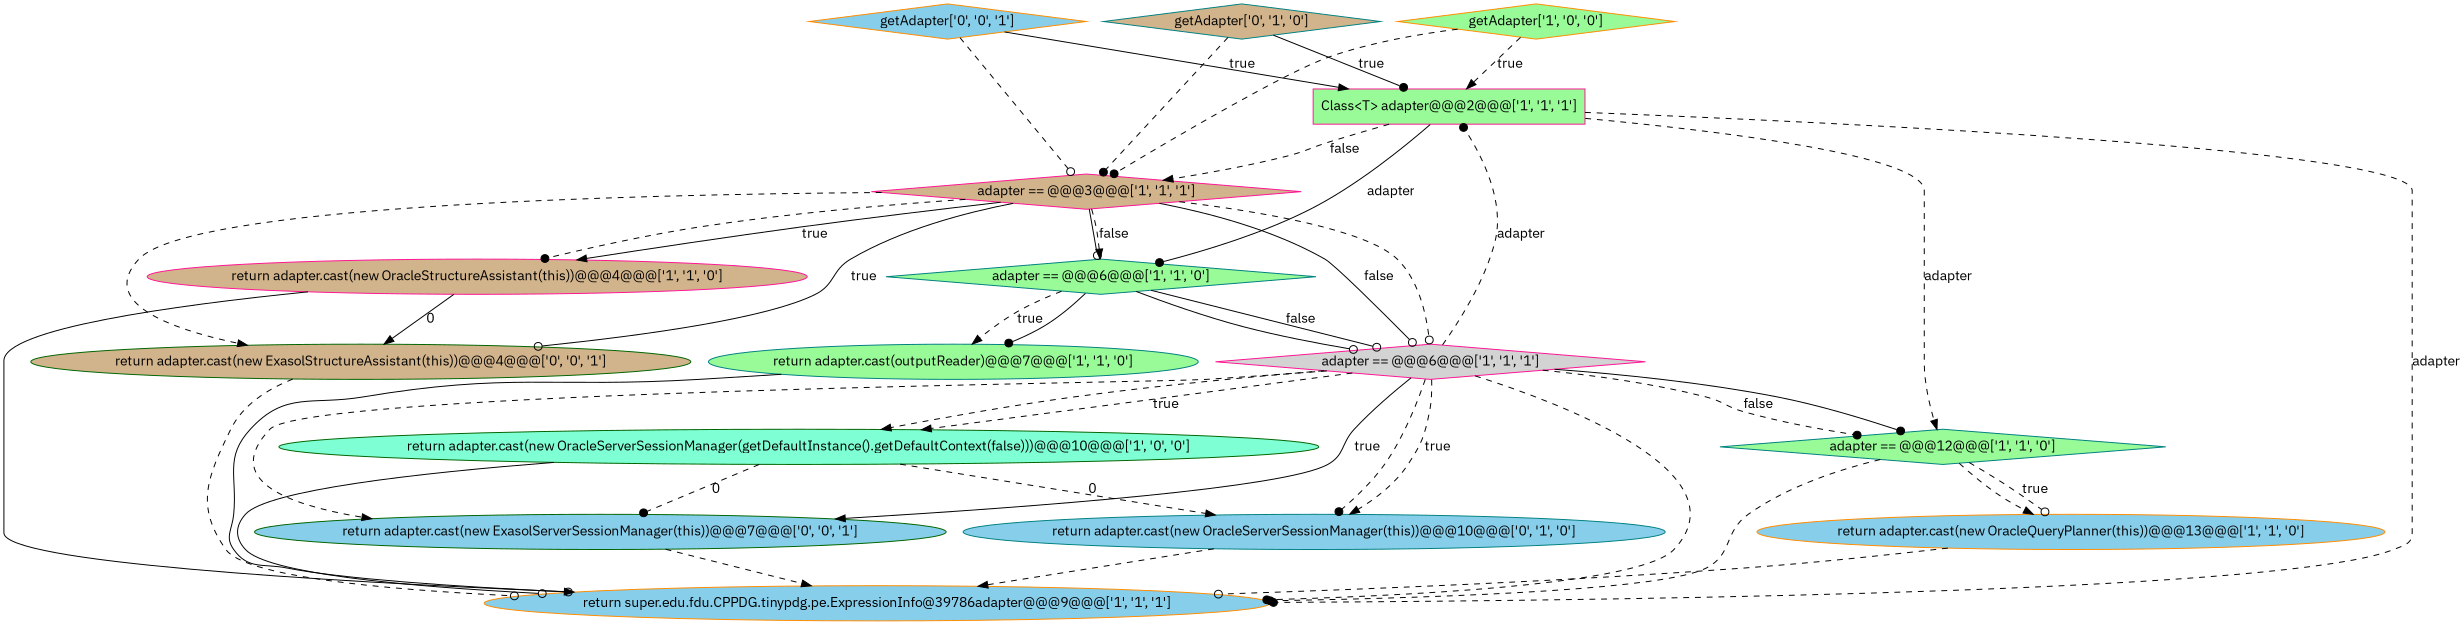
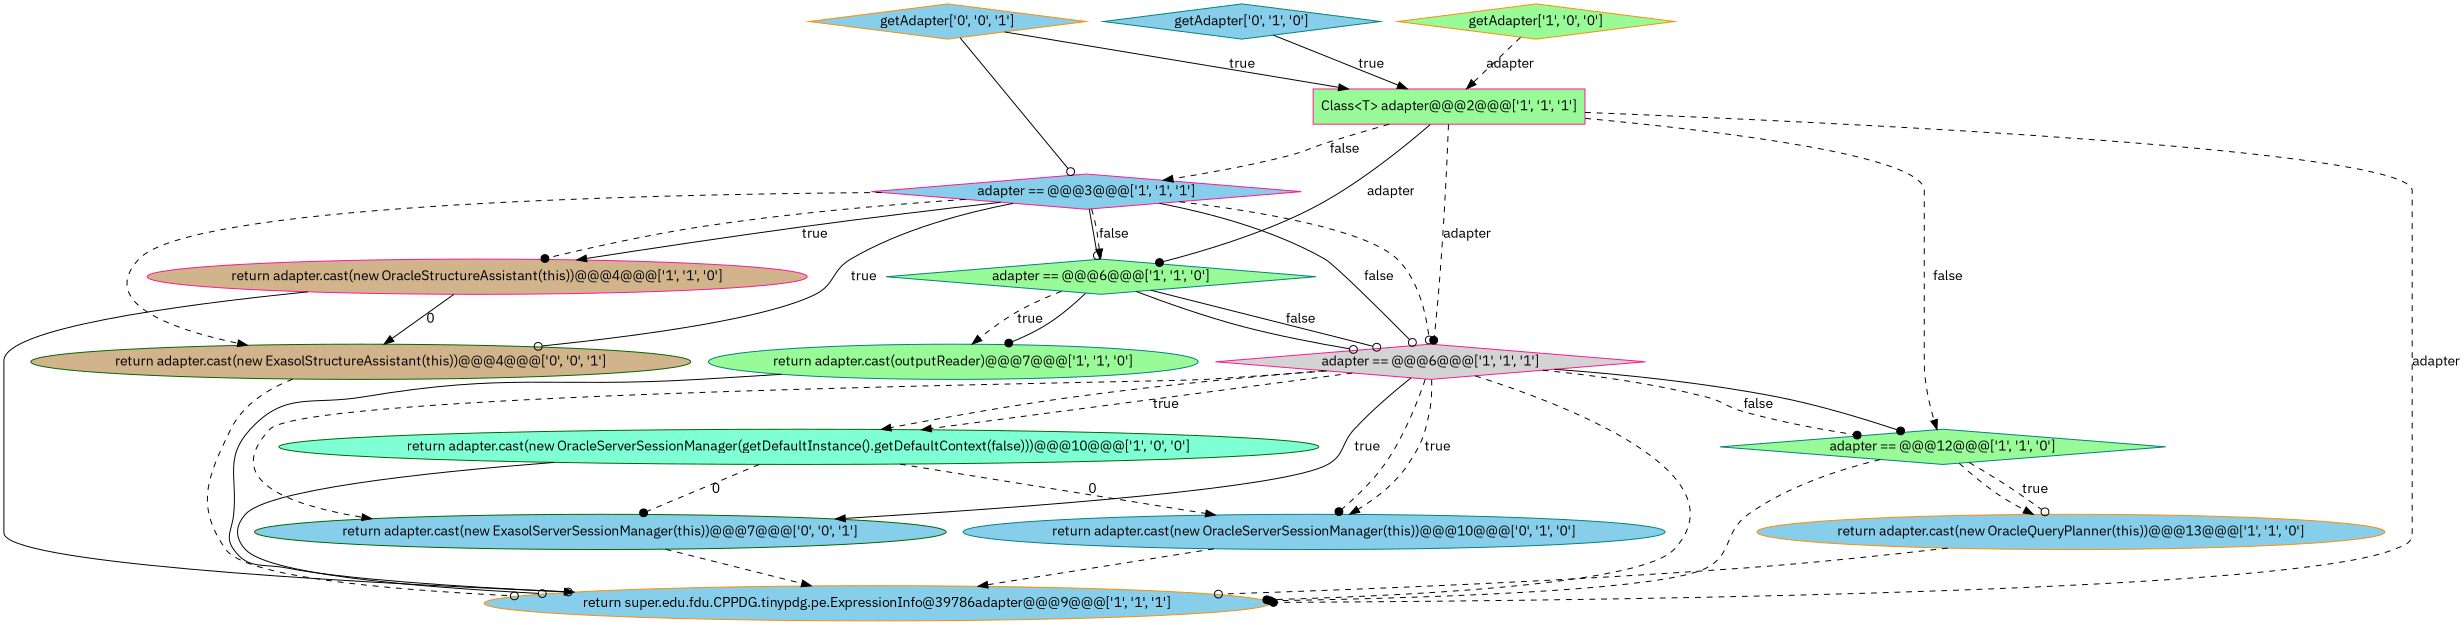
(1242, 22) -> (1242, 22)
(1340, 62) -> (1336, 60)
(1510, 64) -> (1510, 64)
(1271, 84) -> none
(1014, 103) -> (1014, 103)
(1167, 103) -> none
(1086, 192) -> (1086, 192)
(1495, 241) -> (1443, 230)
(1948, 277) -> (1948, 277)
